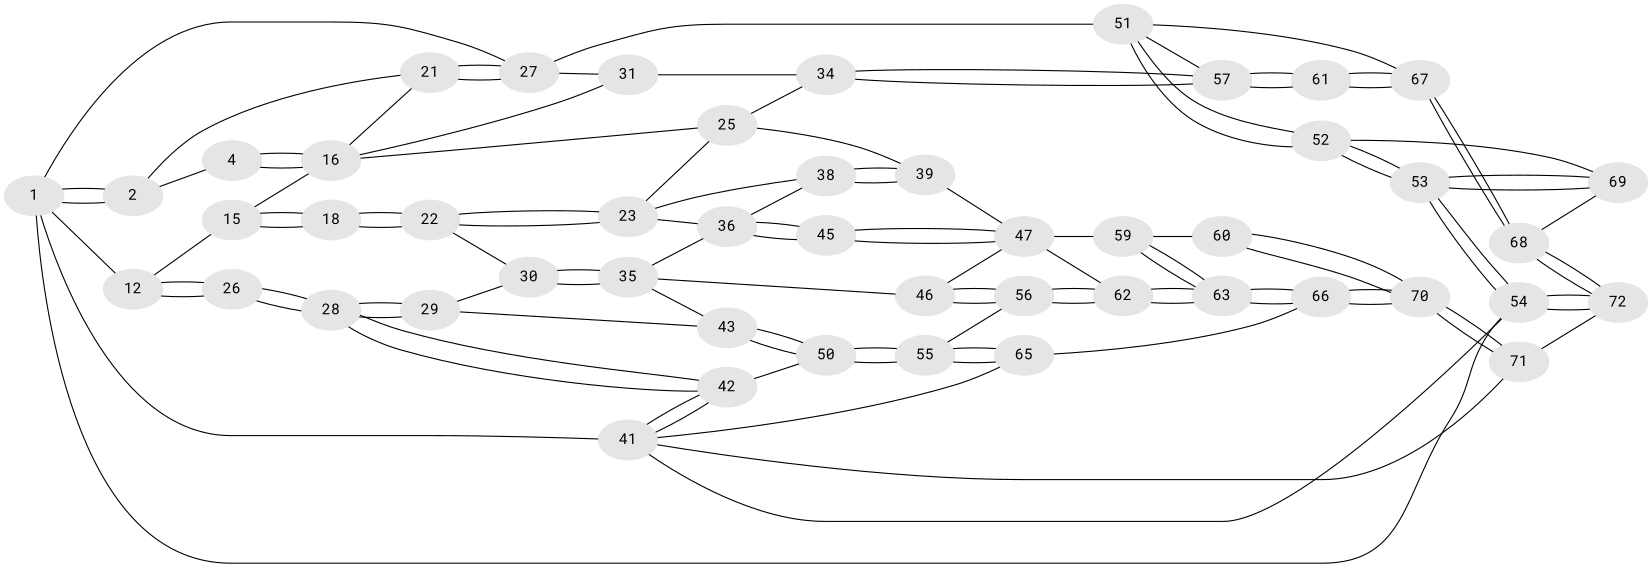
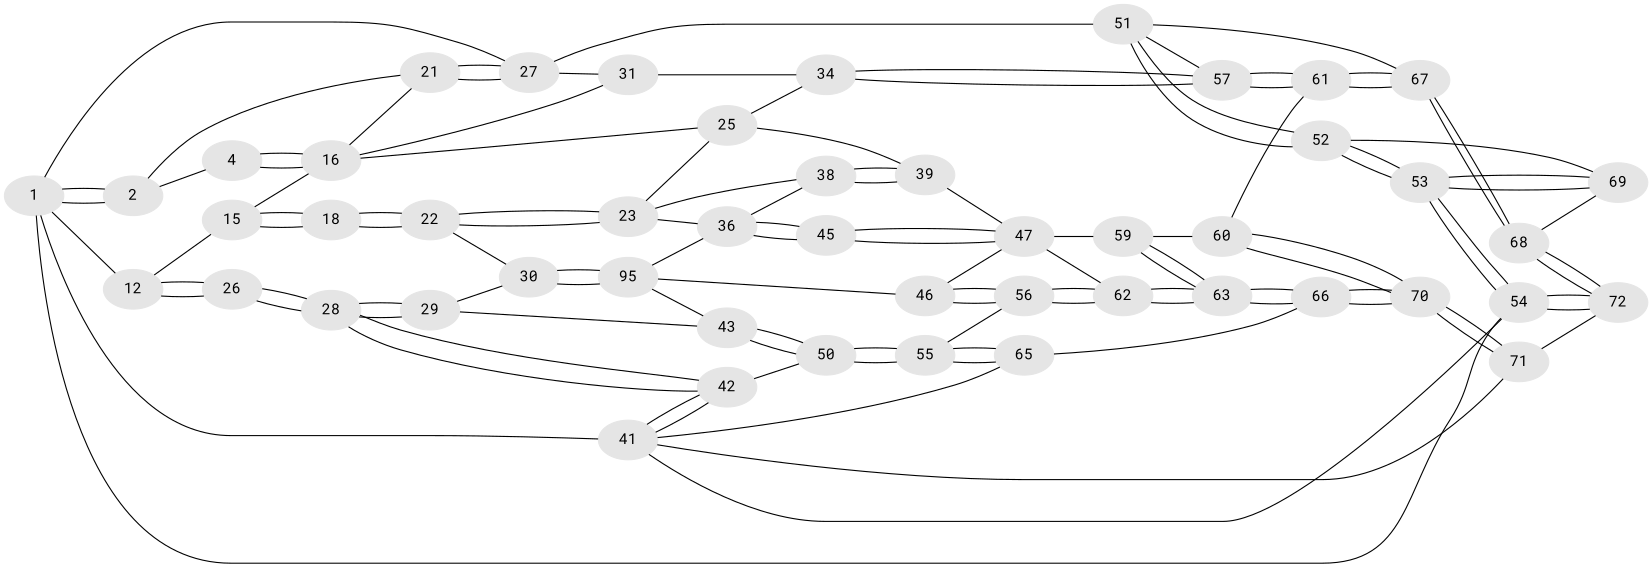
none -> (1264, 155)
(628, 277) -> (628, 277)
